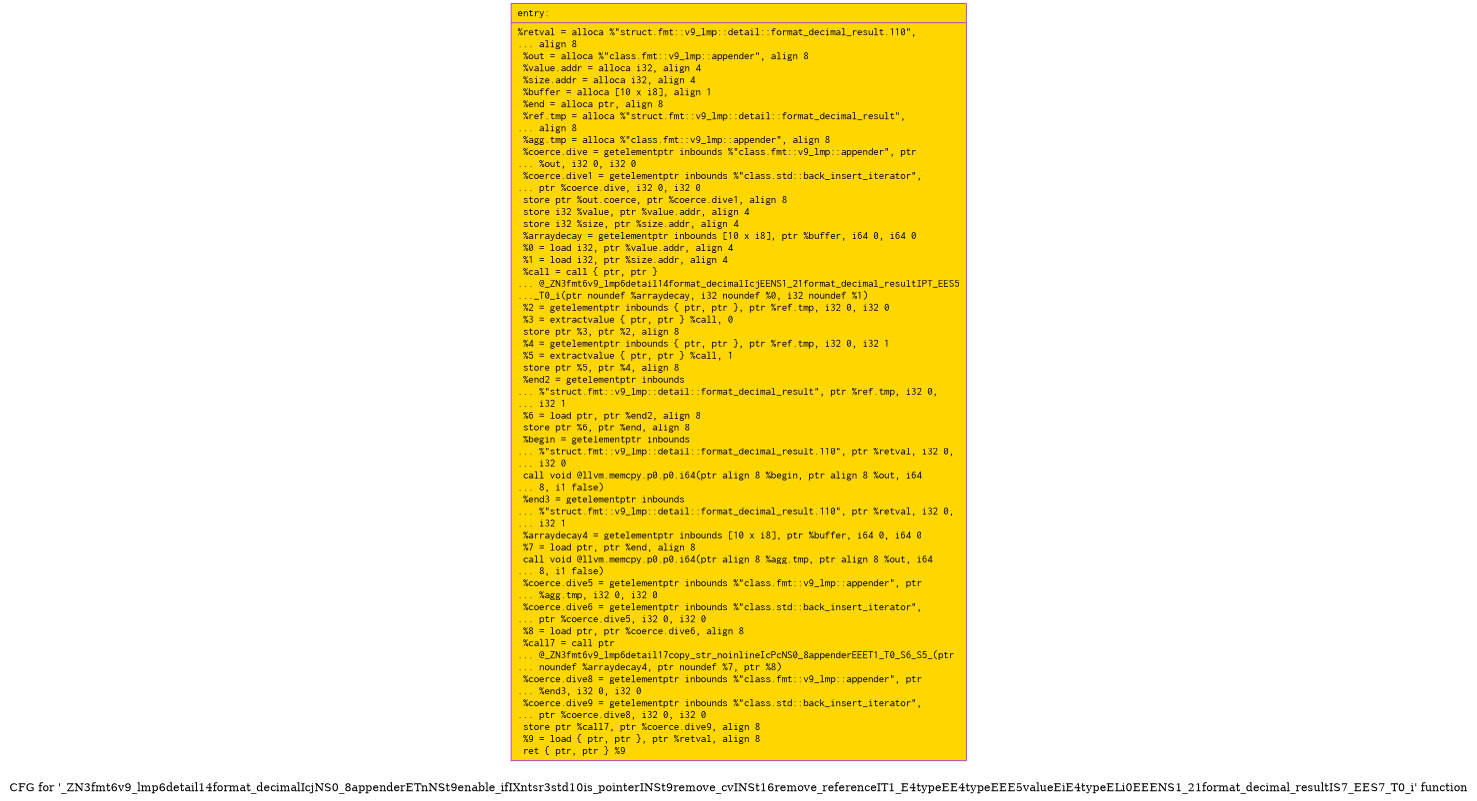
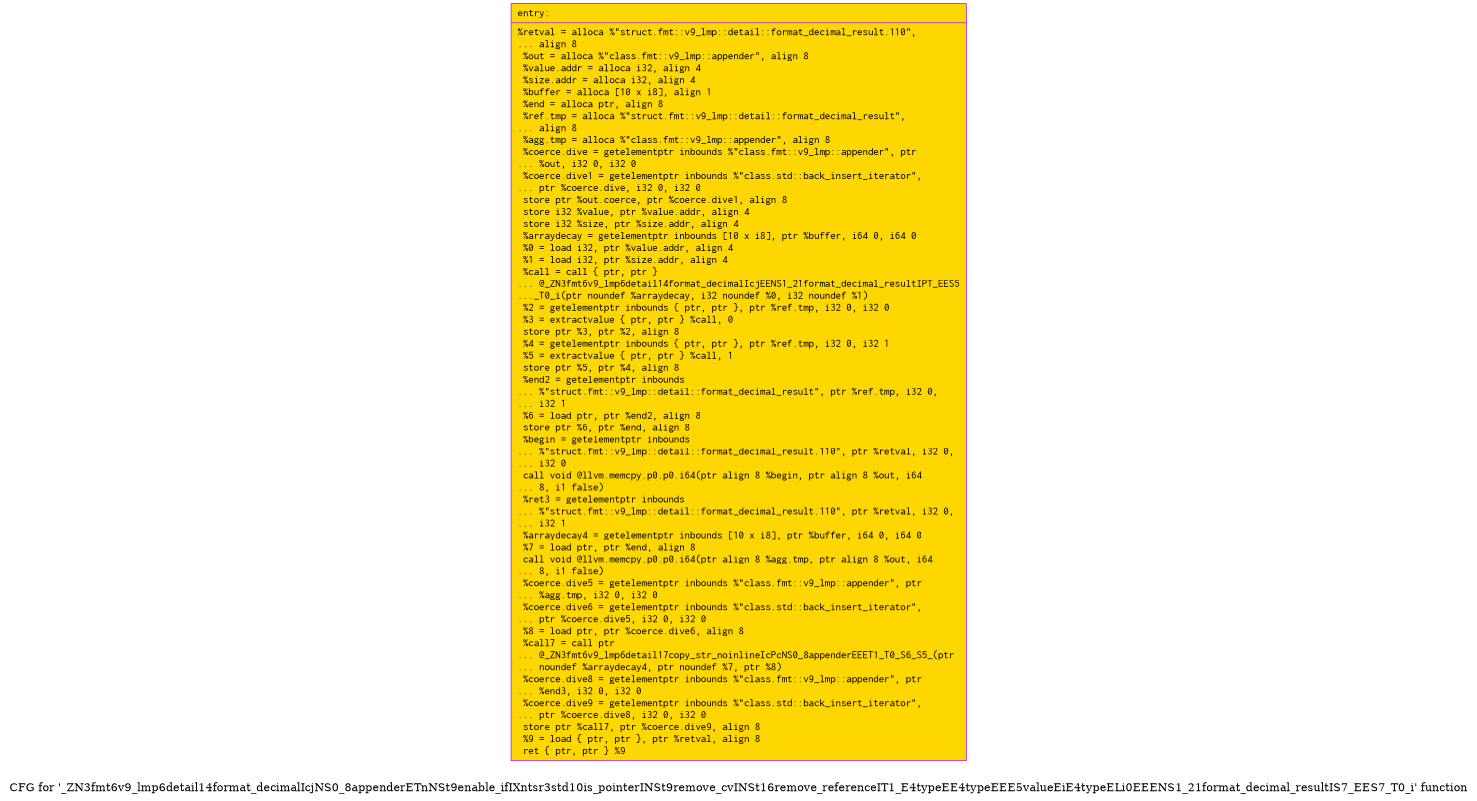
(601, 499) -> (601, 499)
